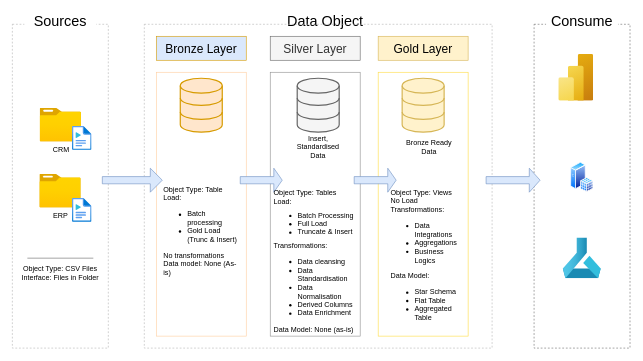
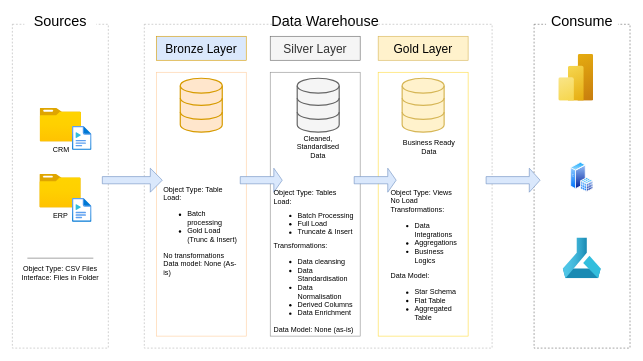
(326, 22) -> (326, 22)
(318, 147) -> (318, 147)
(429, 147) -> (429, 147)
